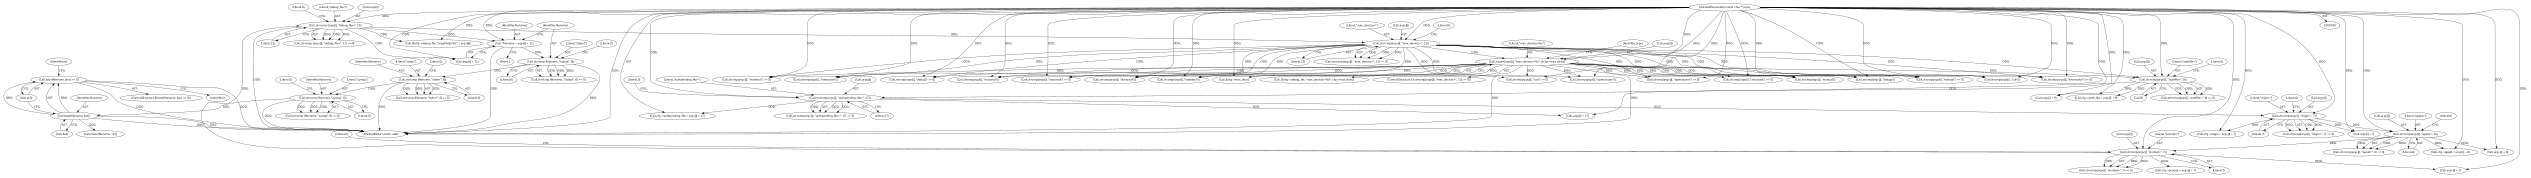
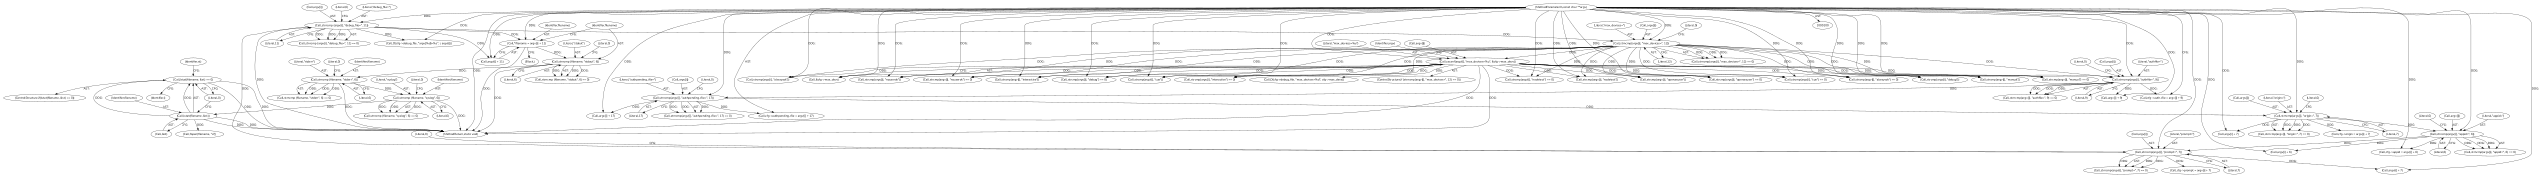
(2060, 10) -> none
(2127, 53) -> (2186, 53)
(2138, 98) -> (2082, 98)
